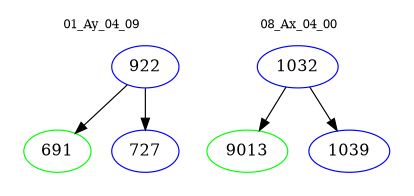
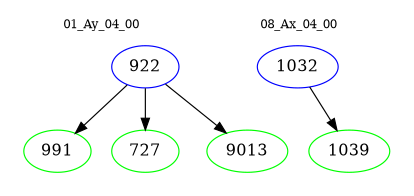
(101, 25) -> (101, 25)
(276, 104) -> (181, 97)
(57, 151) -> (57, 151)
(145, 151) -> (145, 151)
(349, 151) -> (349, 151)
